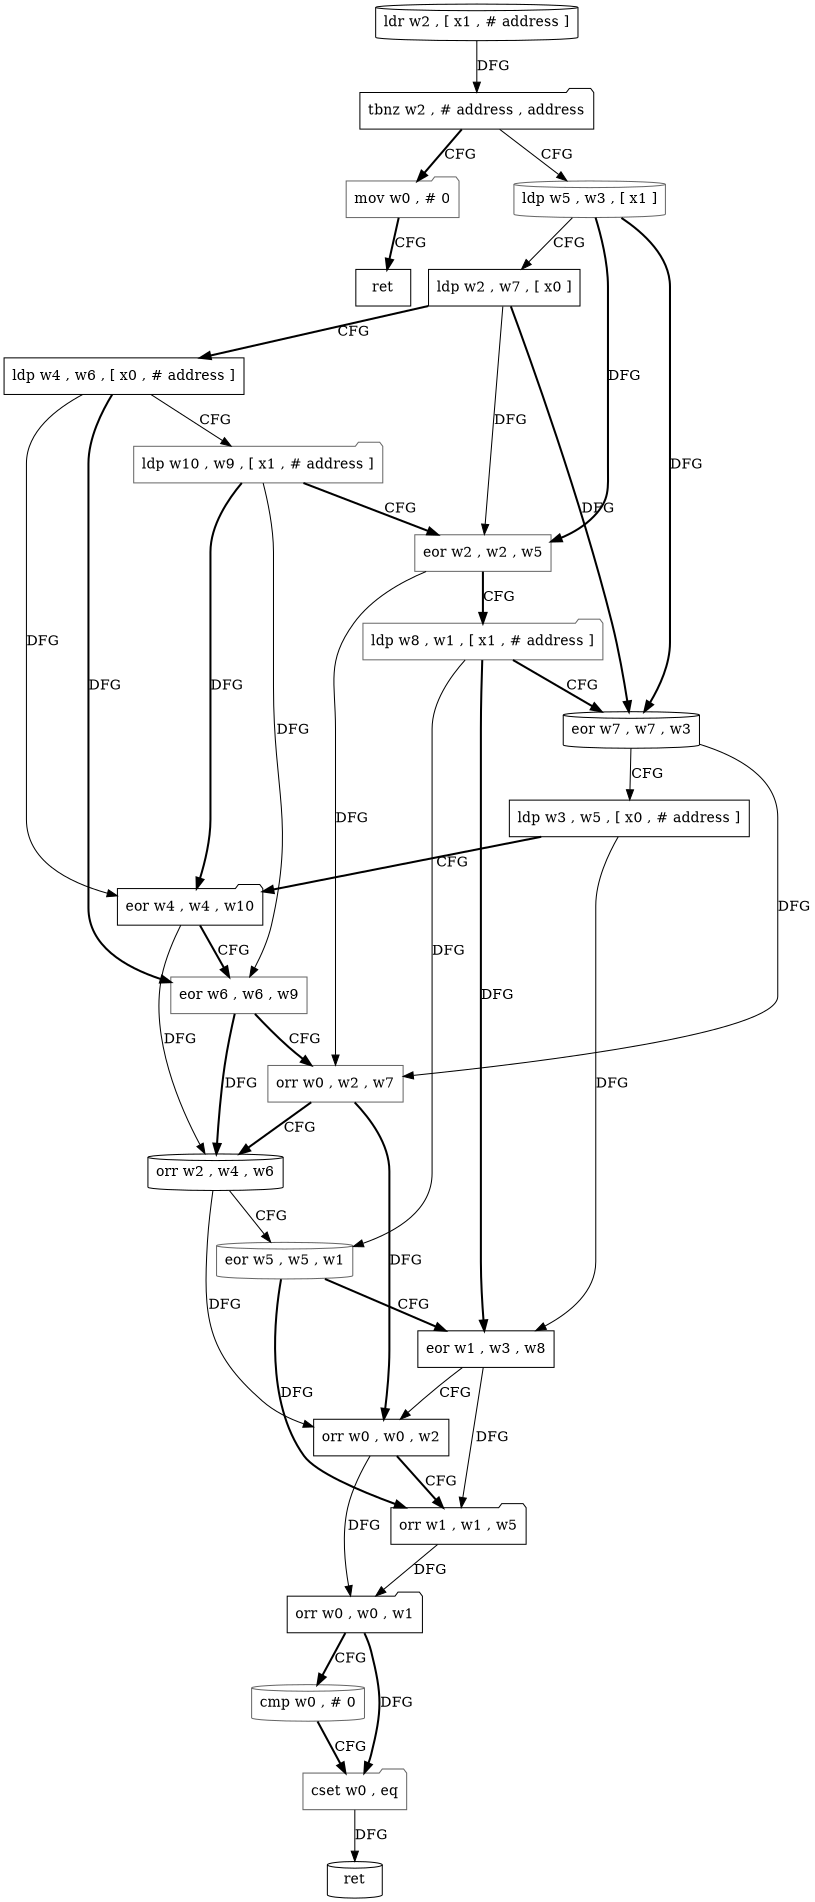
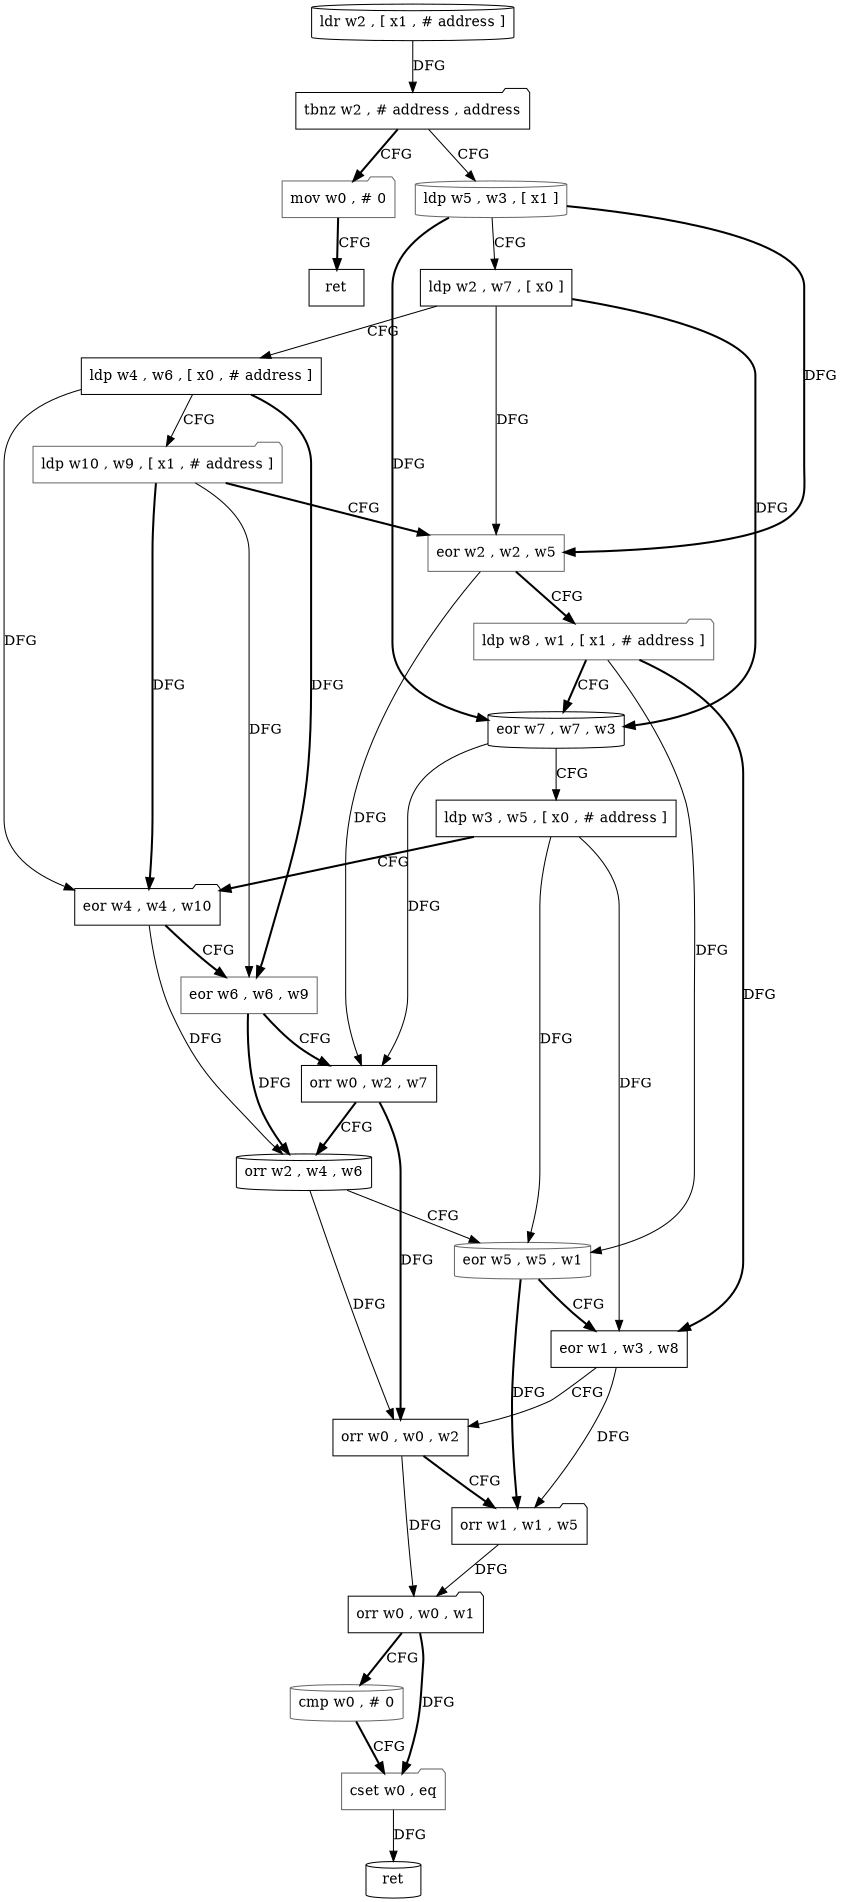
(319, 331) -> (354, 331)
none -> (540, 1034)
(336, 1084) -> (369, 1084)
